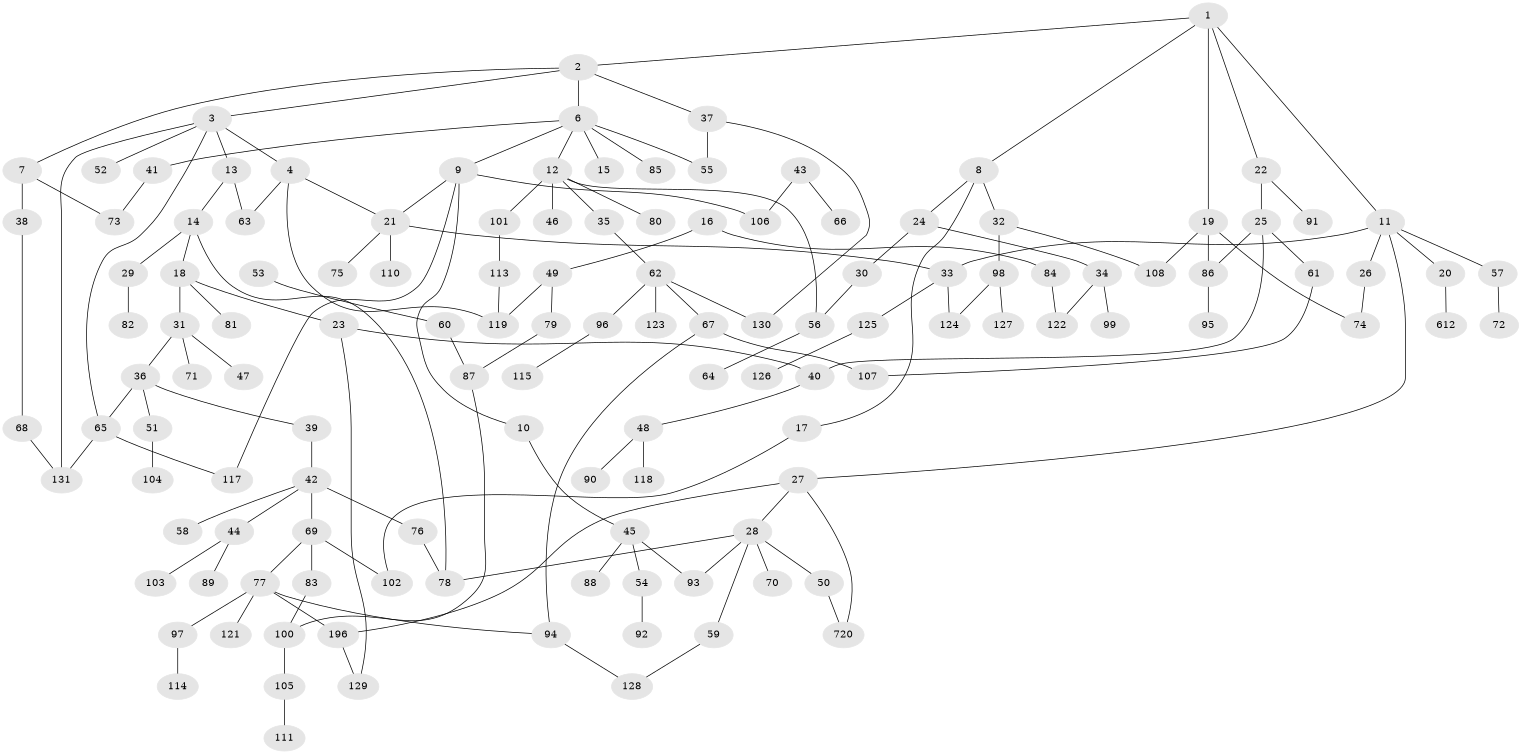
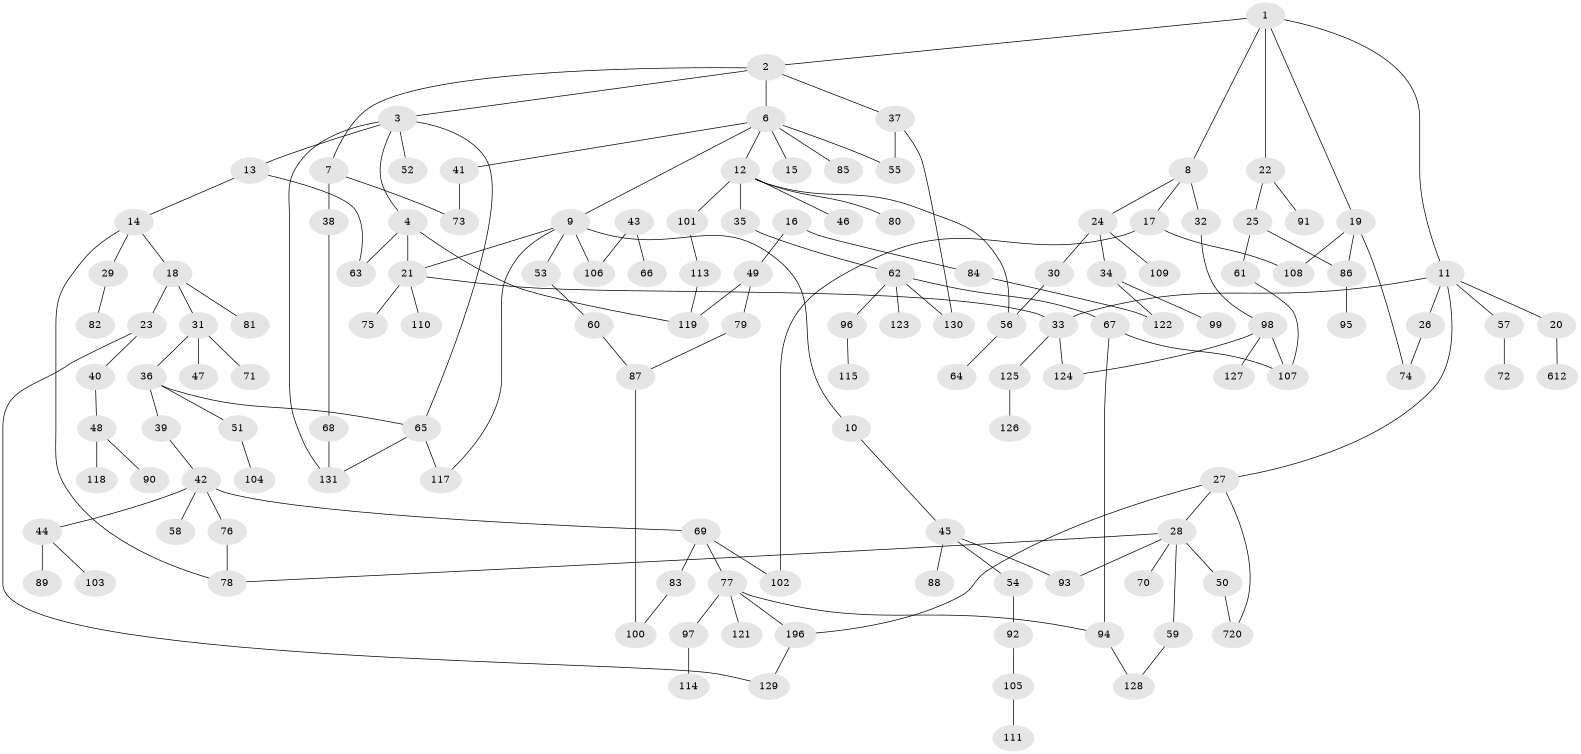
(1088, 247) -> (1221, 248)
none -> (556, 248)
none -> (1160, 274)
none -> (1278, 351)
(1087, 356) -> none
(285, 661) -> (1013, 661)
